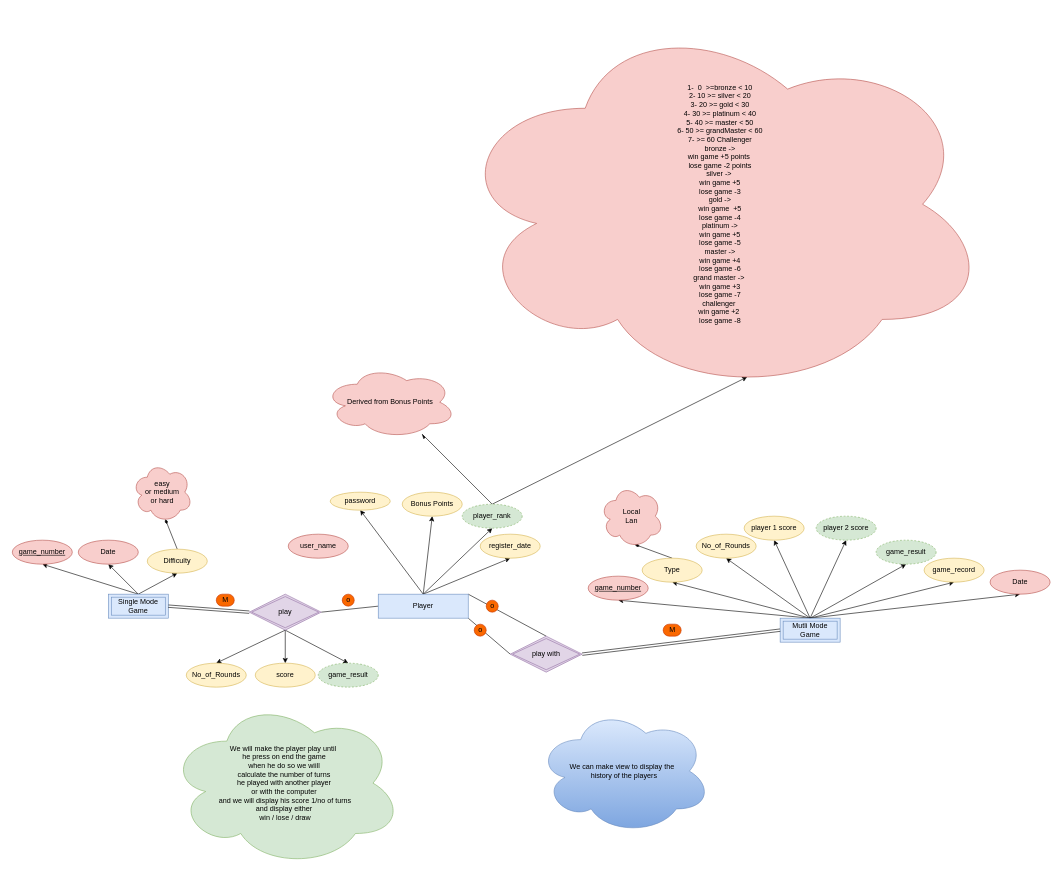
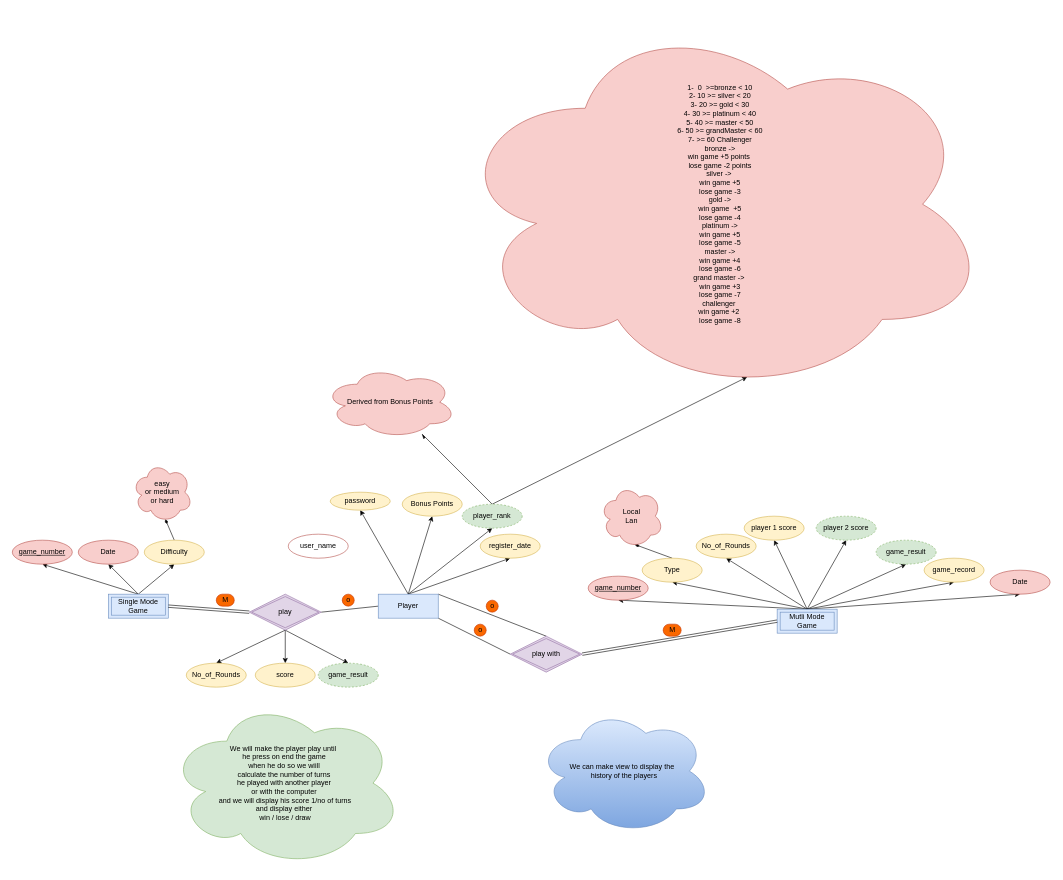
(318, 546) -> (318, 546)
(177, 561) -> (174, 552)
(423, 606) -> (408, 606)
(810, 630) -> (807, 621)
